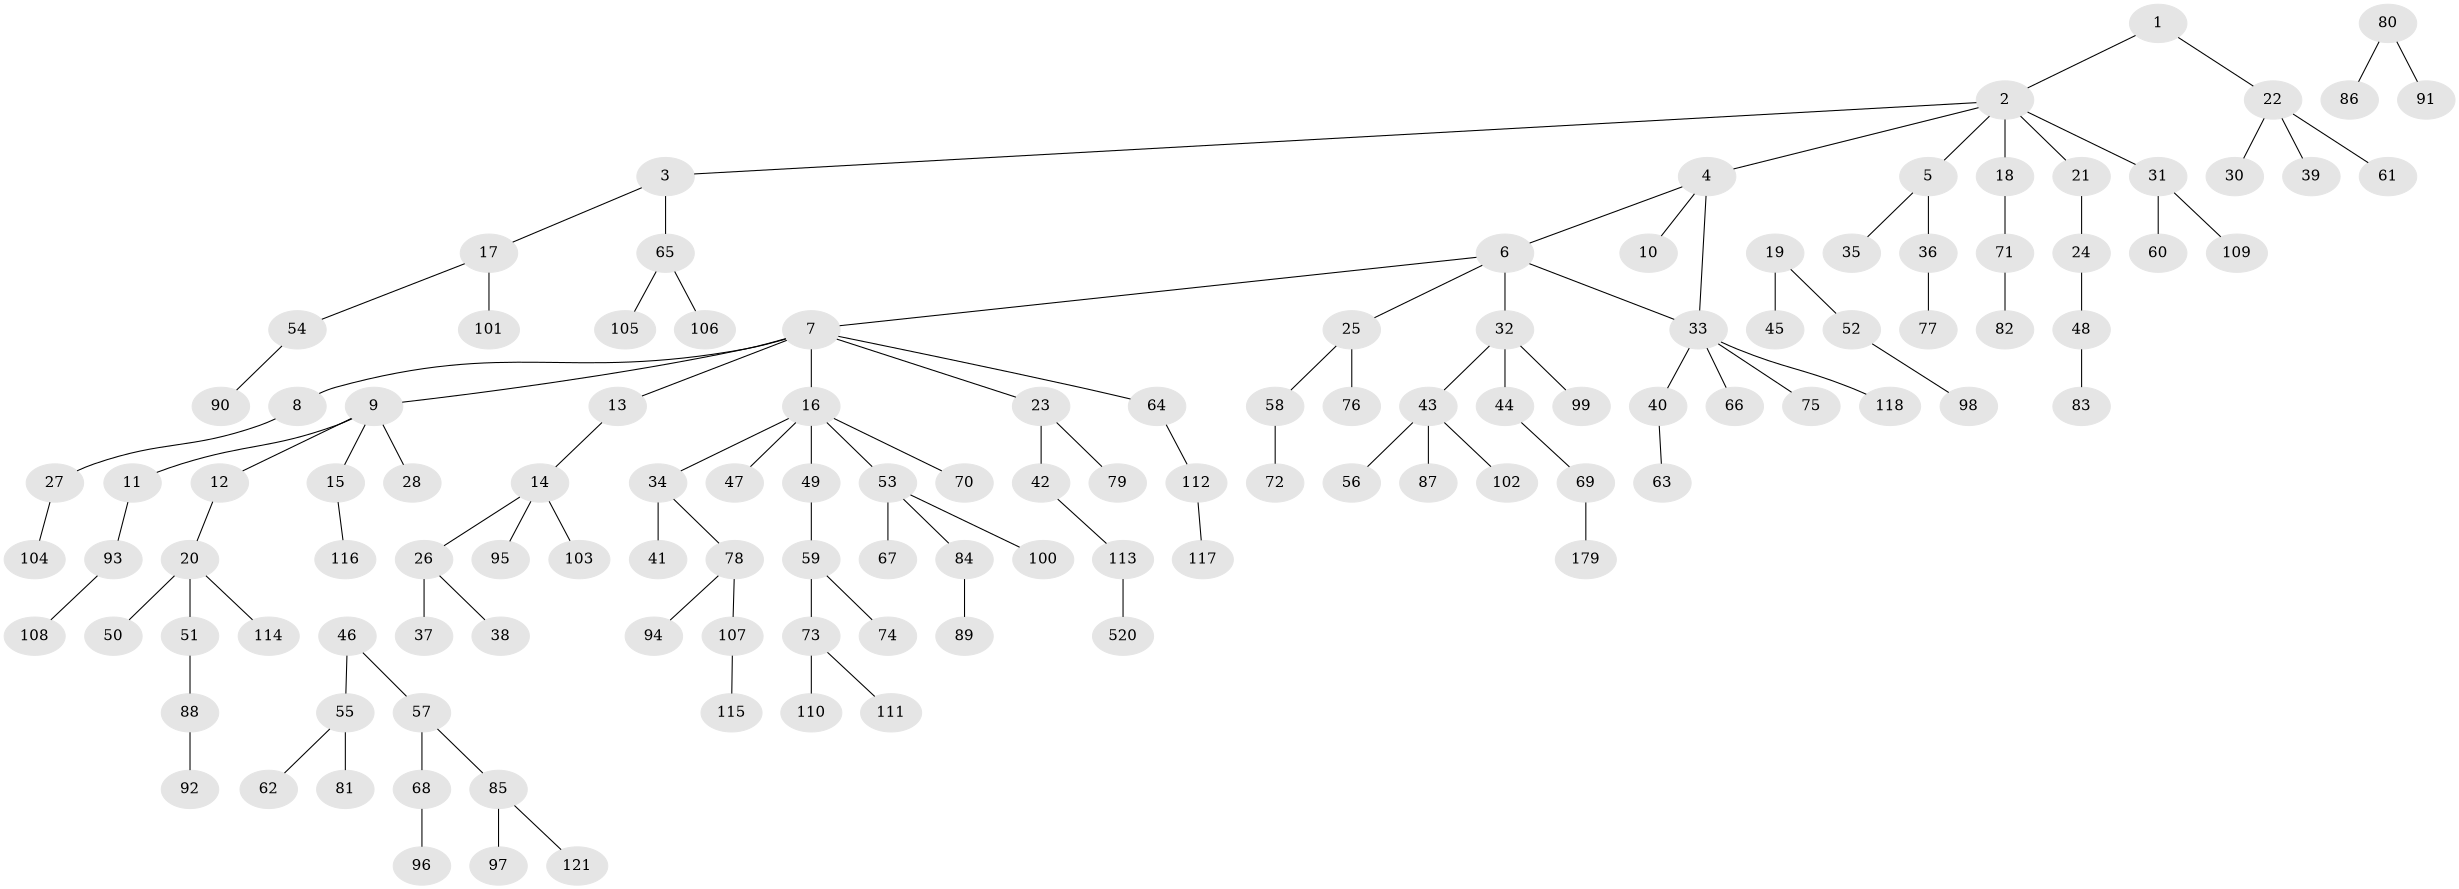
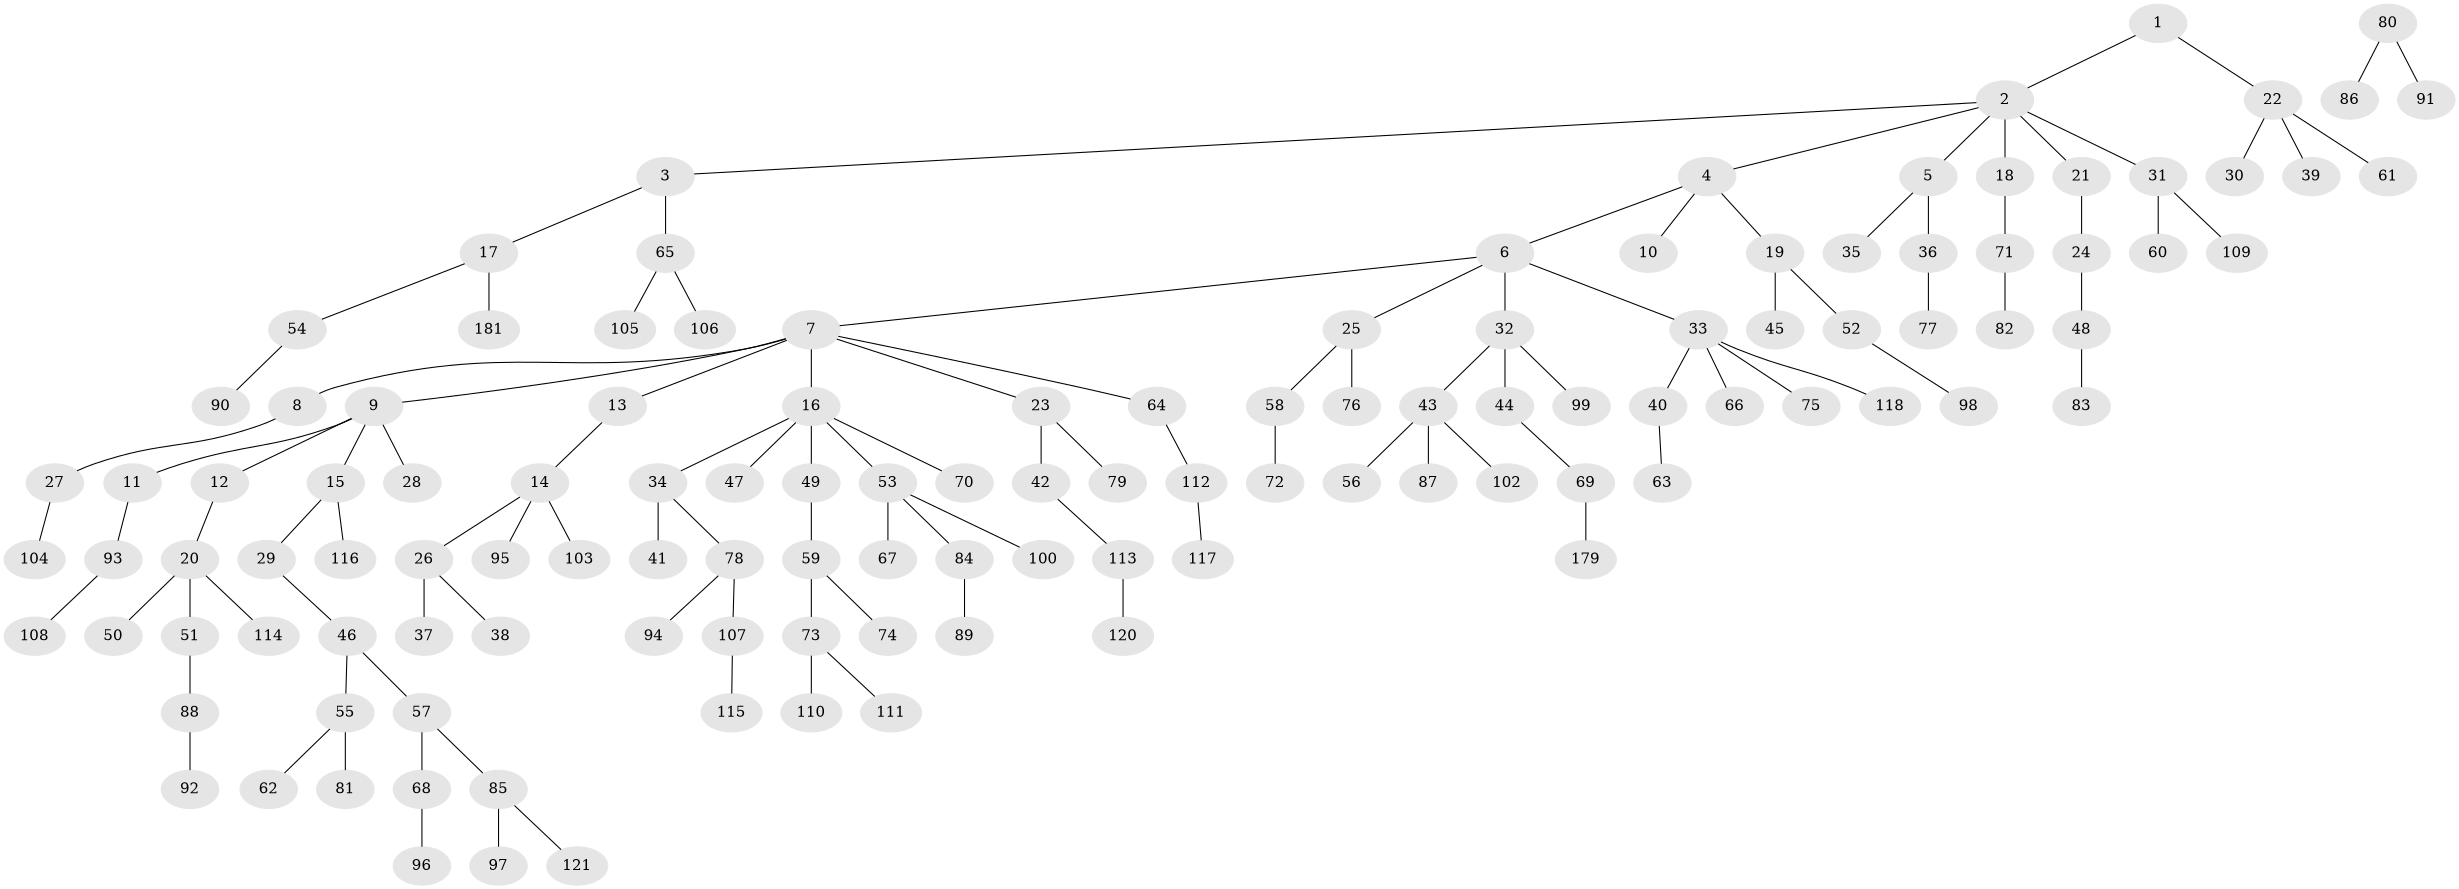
(1703, 253) -> (1741, 215)
(489, 330) -> (489, 330)
none -> (267, 560)
(1123, 636) -> (1123, 636)
